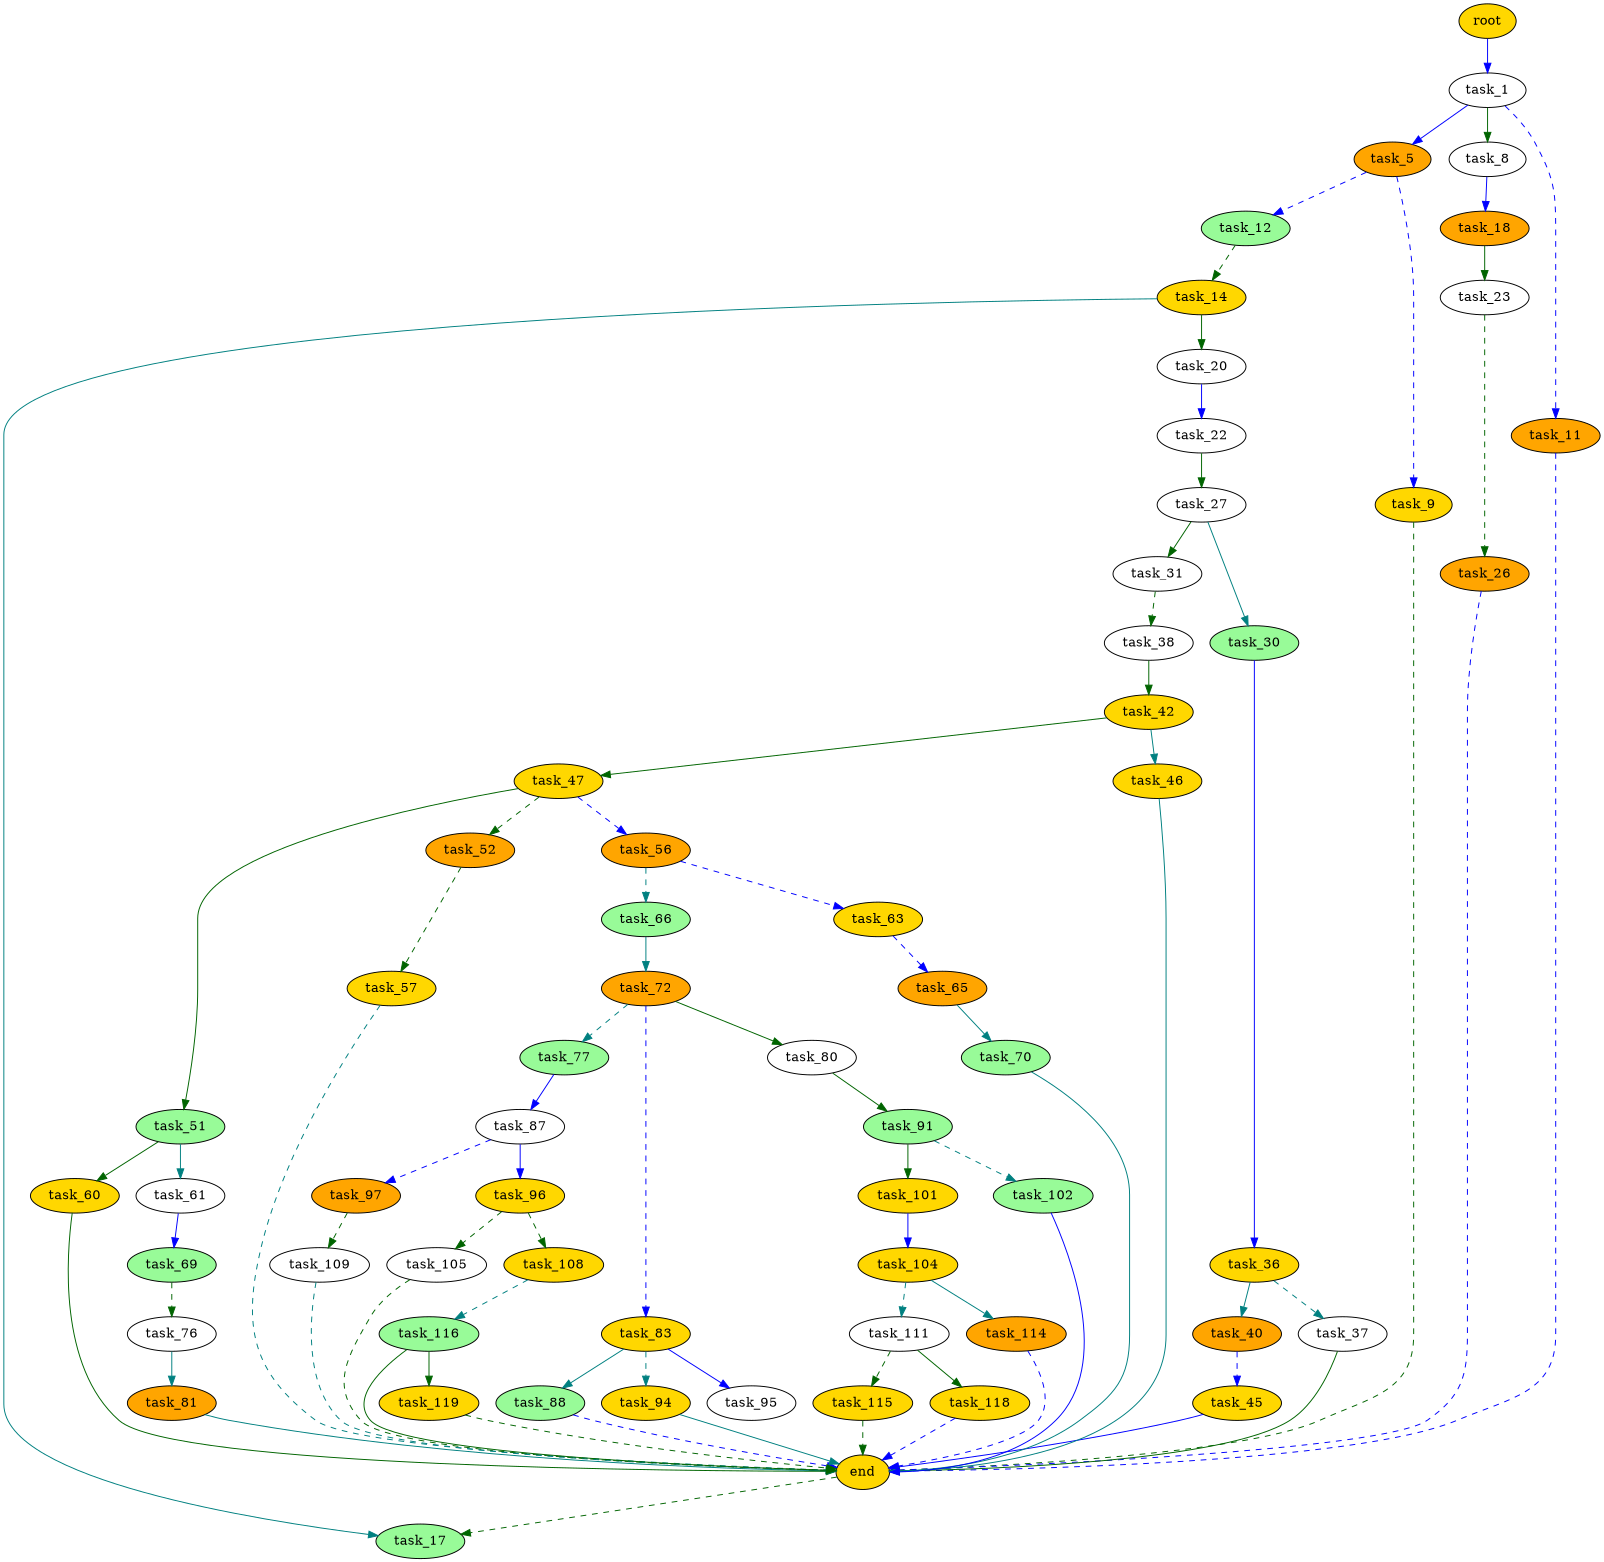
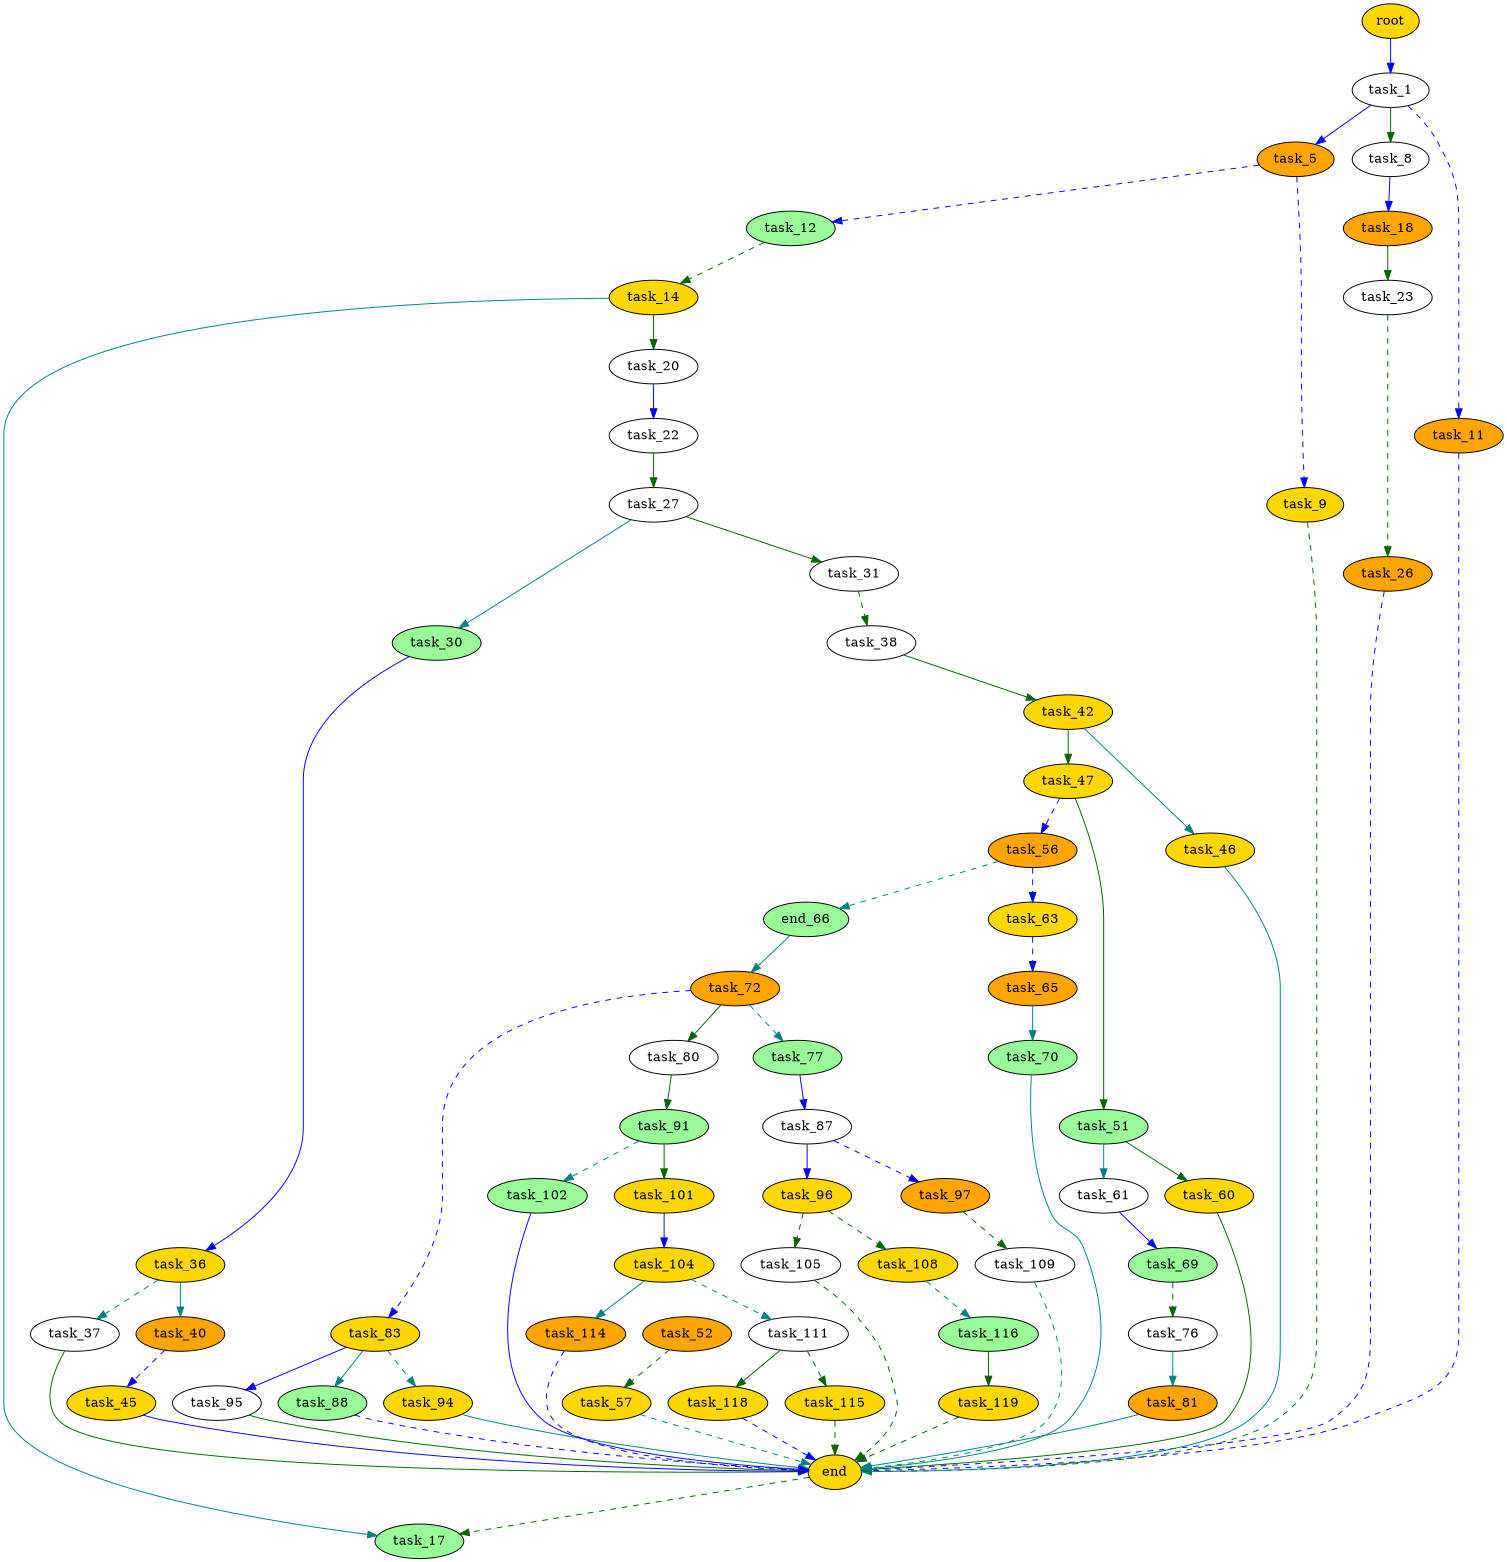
(518, 813) -> none
(646, 919) -> (806, 919)
(552, 1455) -> (522, 1455)
